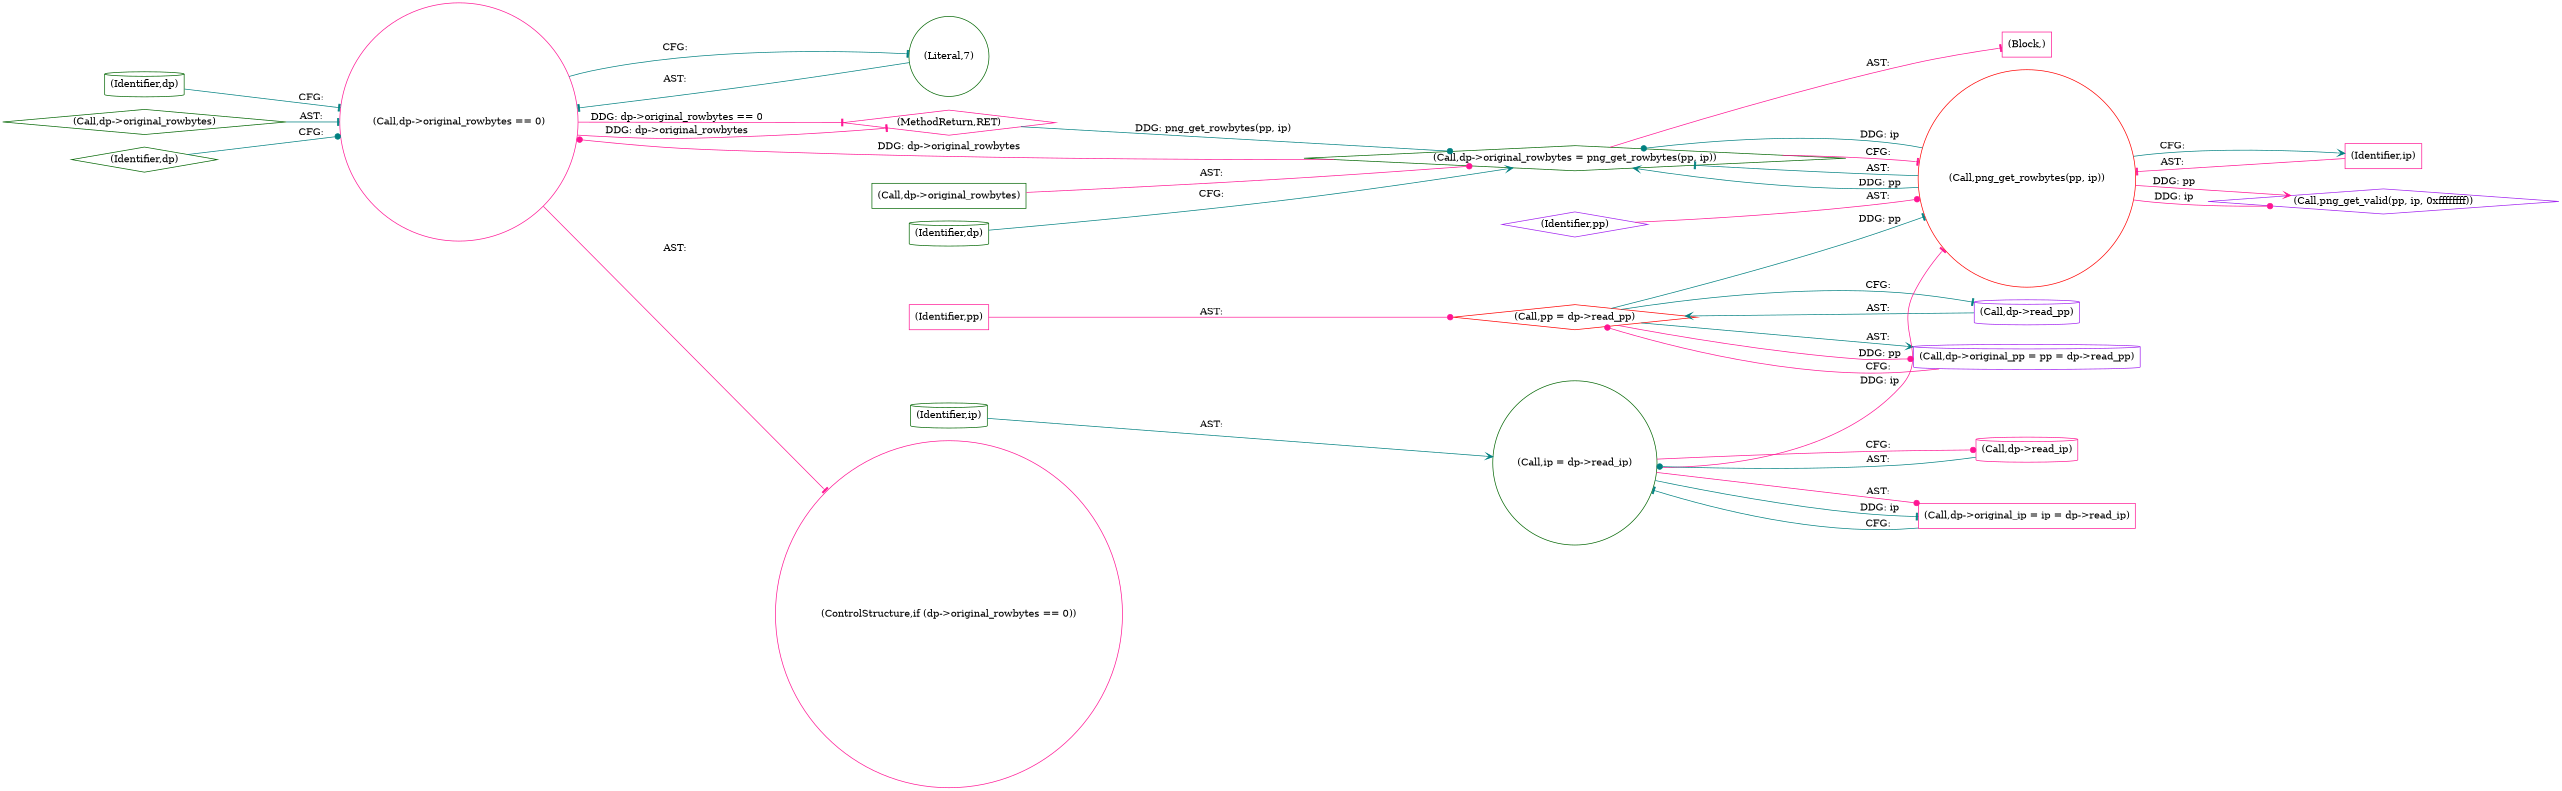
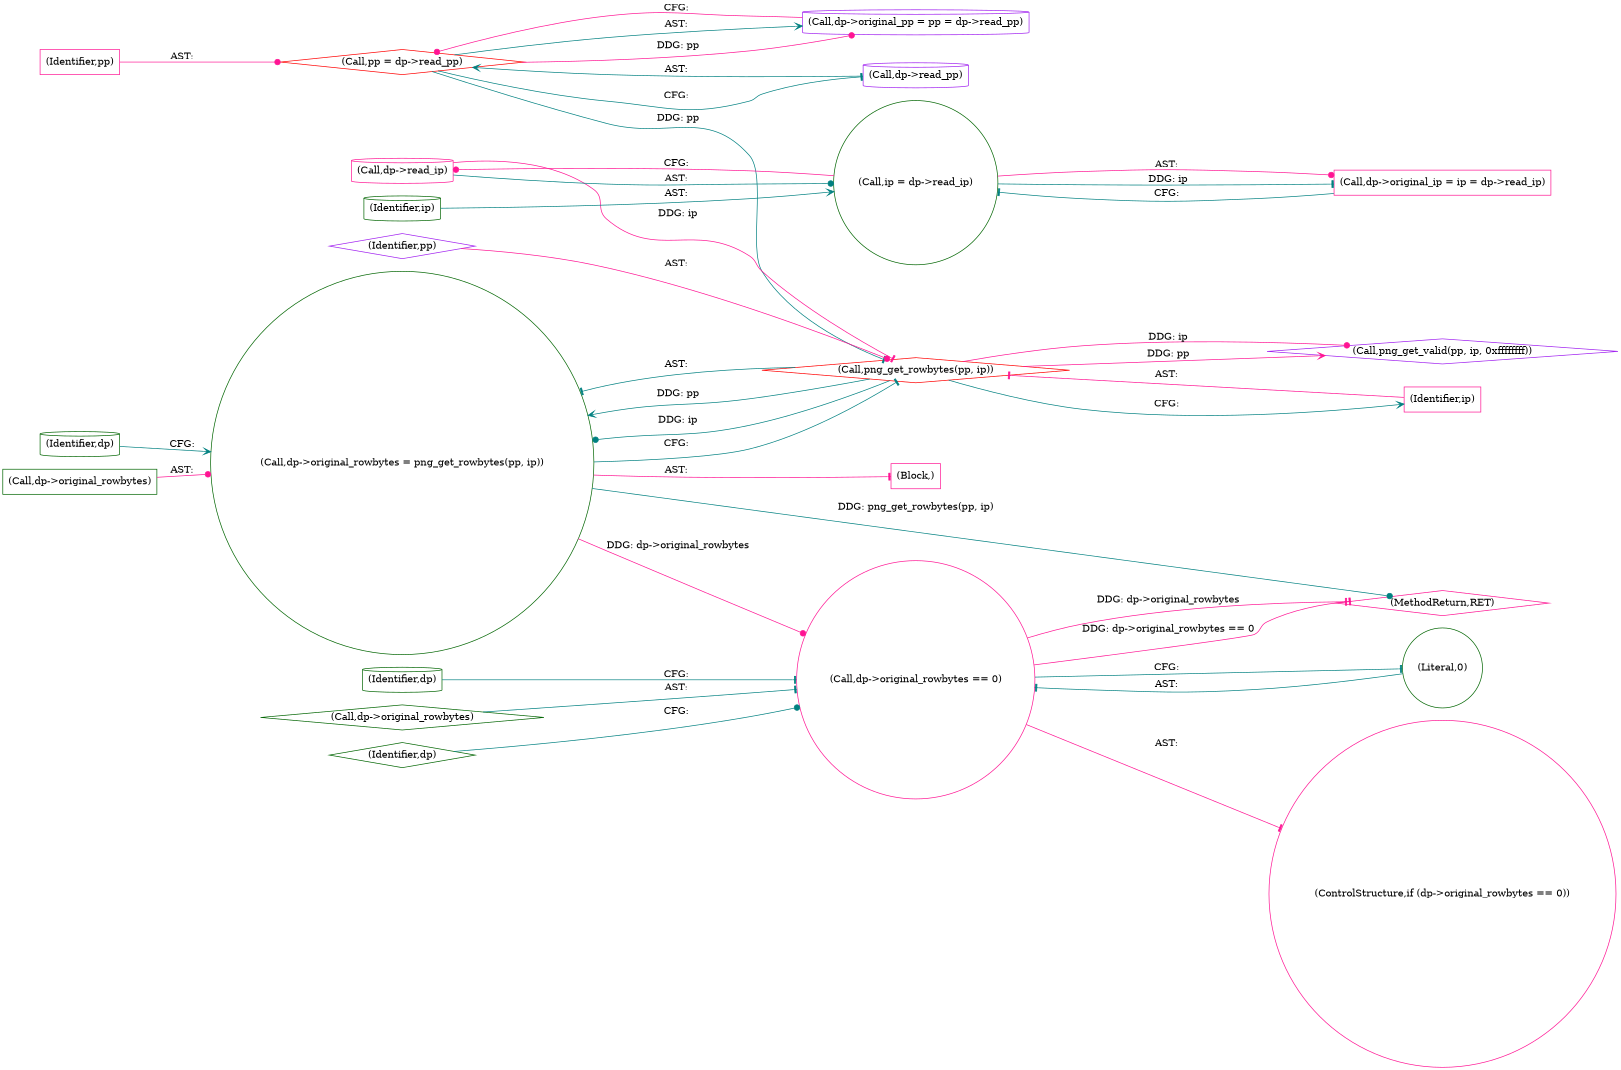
(949, 56) -> (1442, 668)
(1234, 139) -> (989, 542)
(1849, 157) -> (751, 448)
(1575, 158) -> (402, 463)
(2027, 178) -> (916, 370)
(1855, 423) -> (675, 240)
